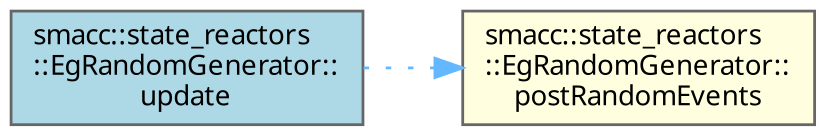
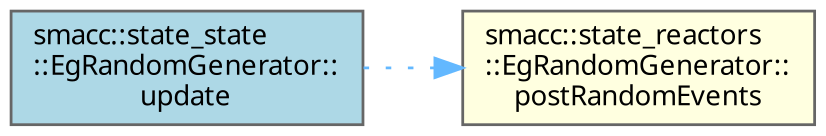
(187, 68) -> (187, 68)
